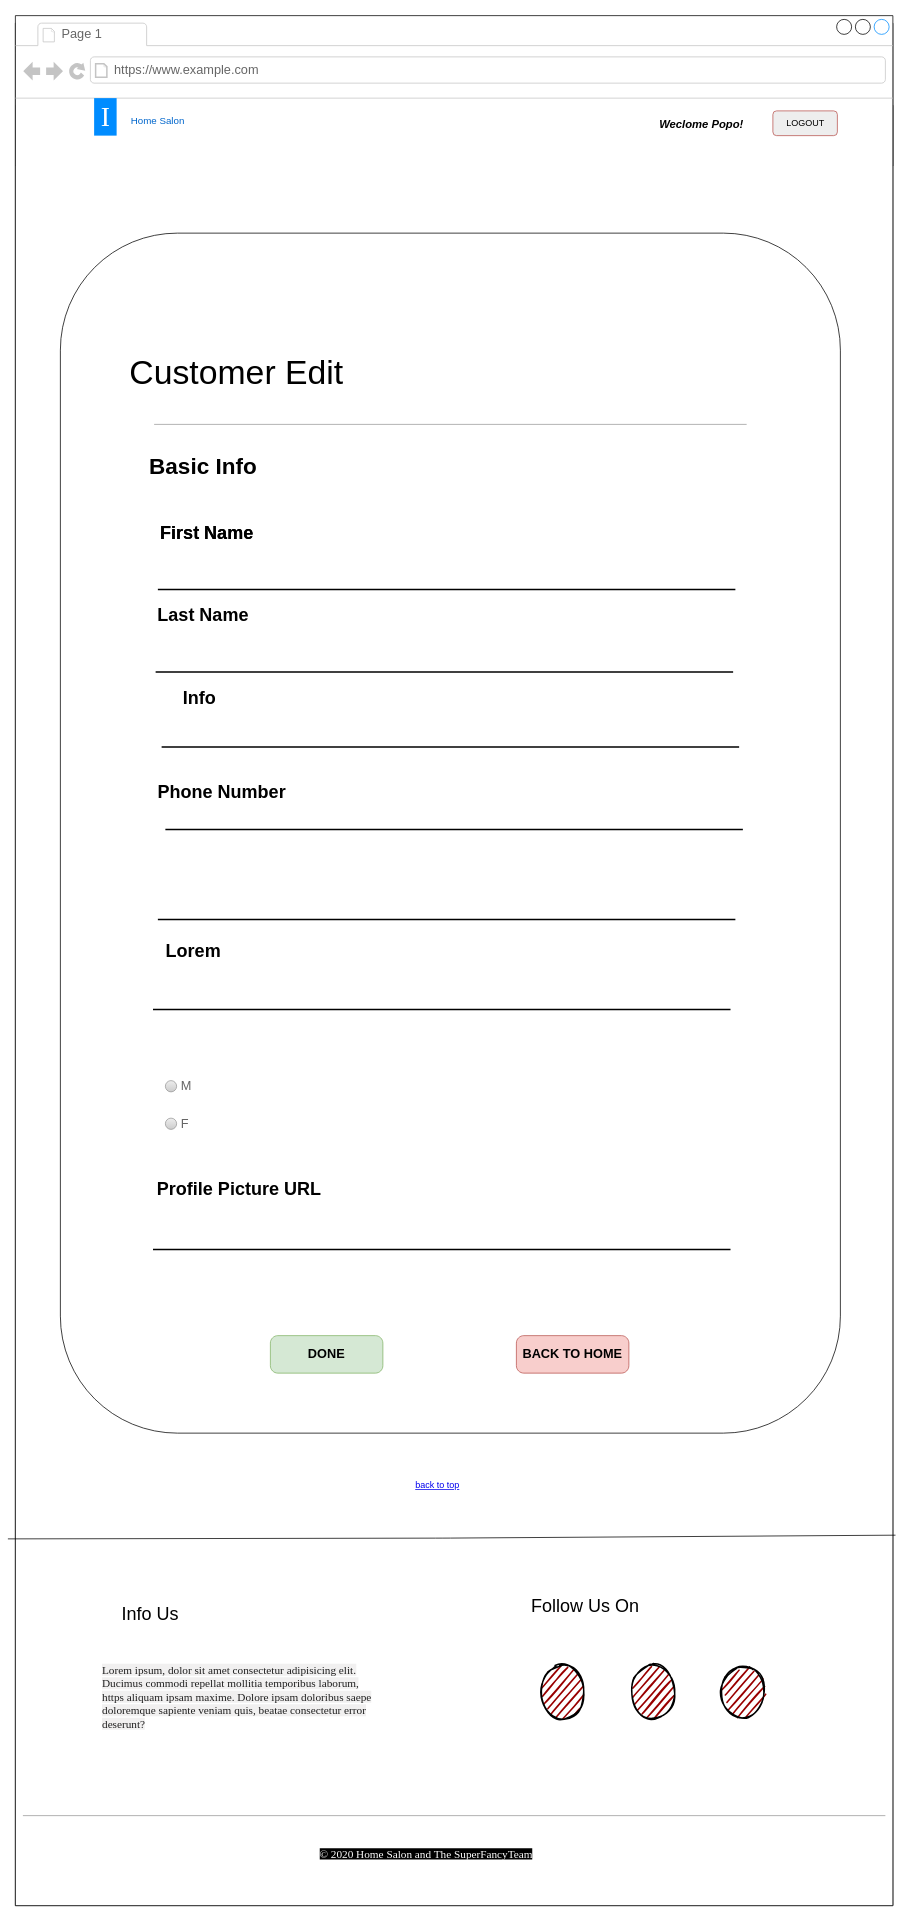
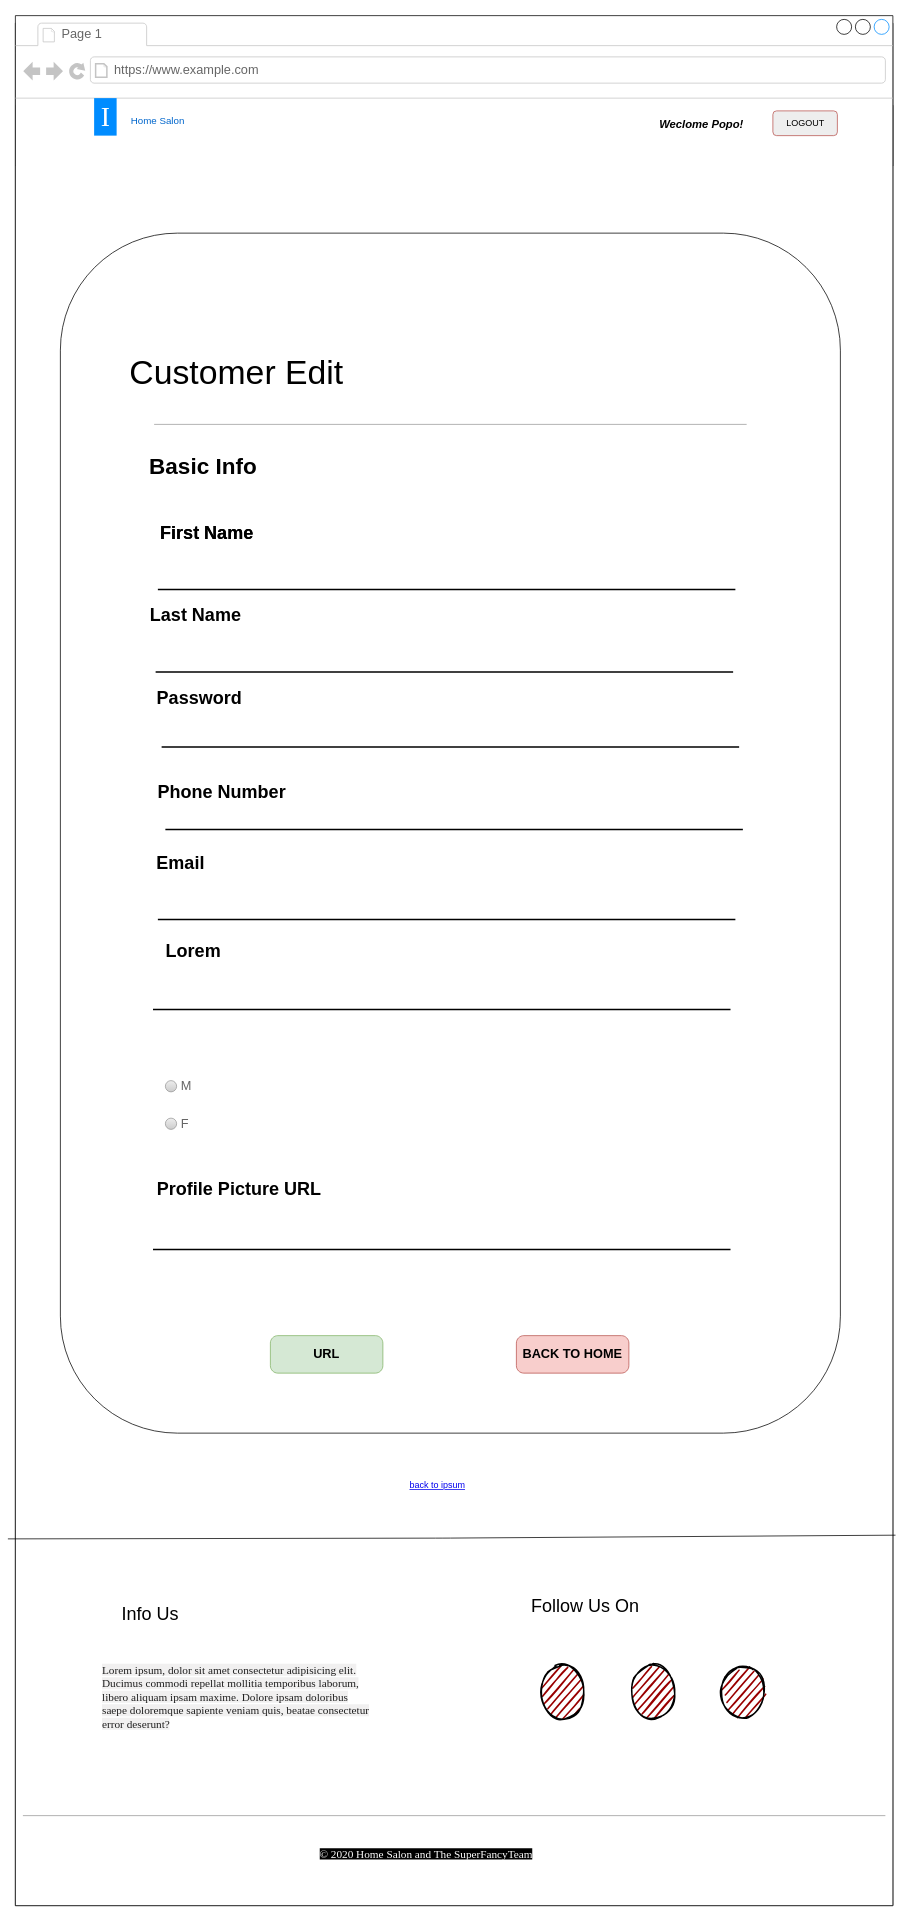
(203, 615) -> (195, 615)
(200, 698) -> (200, 698)
none -> (180, 863)
(327, 1354) -> (327, 1354)
(438, 1485) -> (438, 1485)
(239, 1696) -> (239, 1696)
